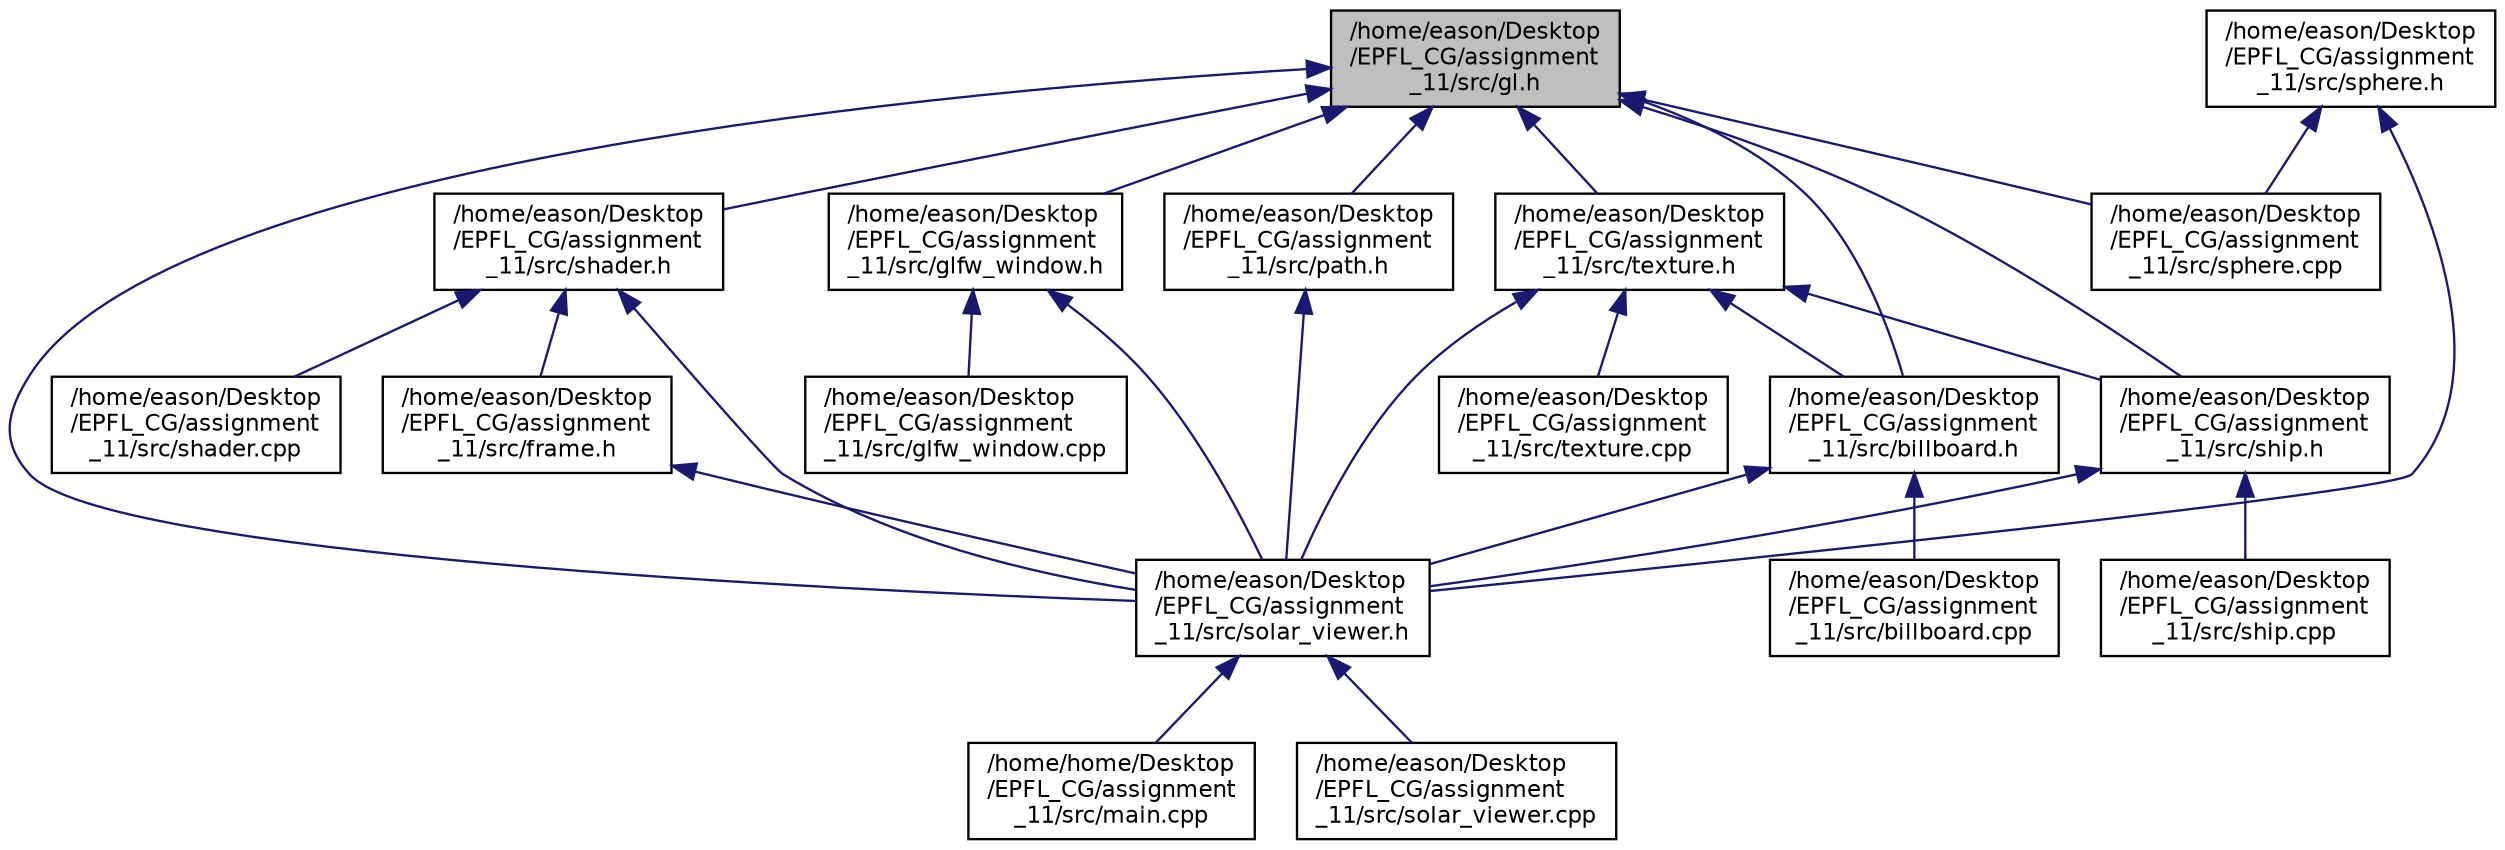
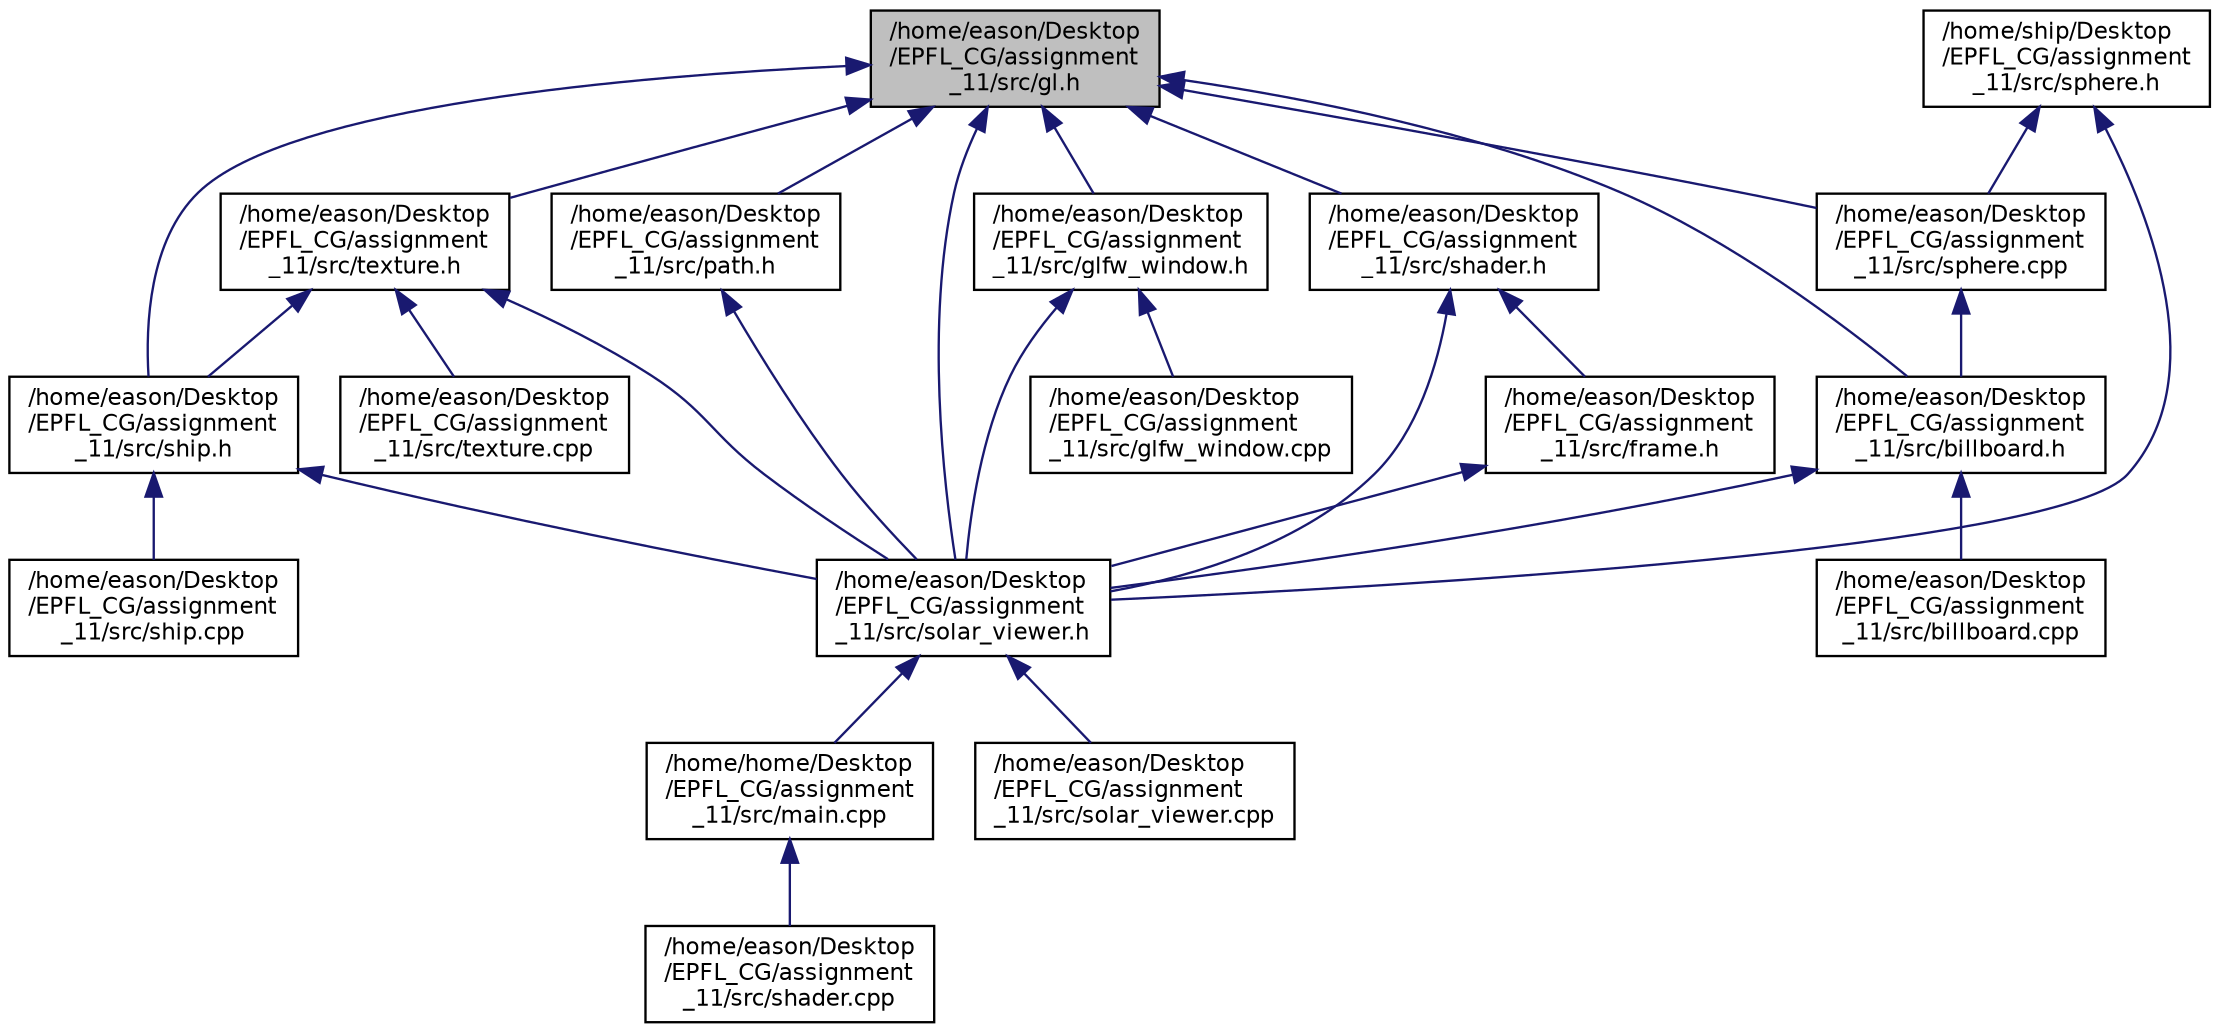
(2351, 59) -> (2067, 59)
(377, 338) -> (790, 895)
(1787, 340) -> (1961, 345)
